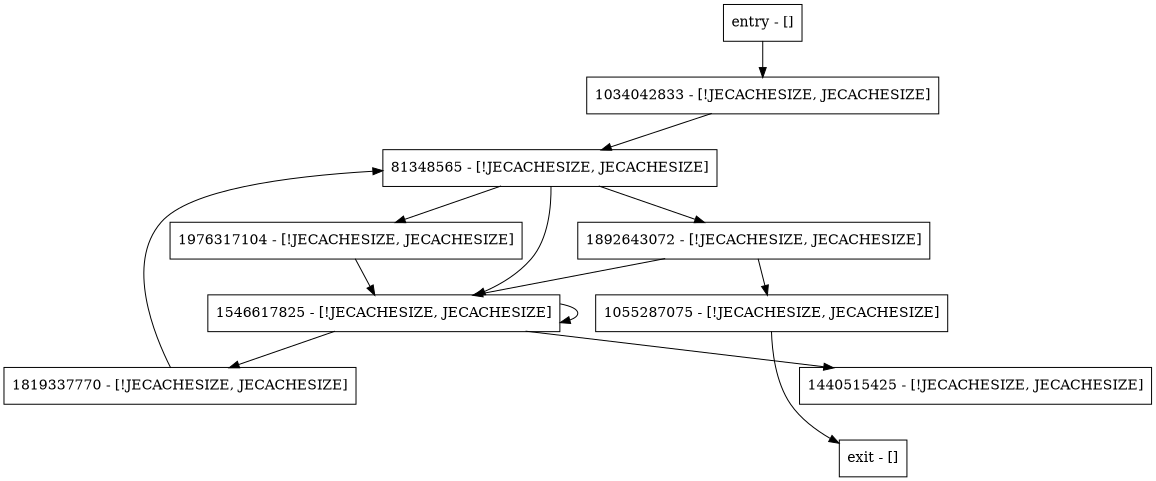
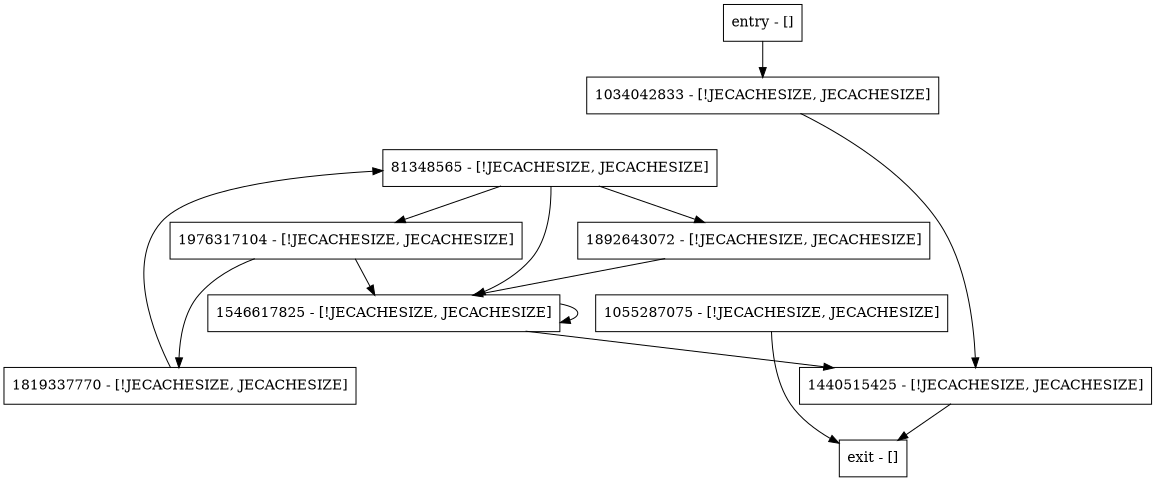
(661, 130) -> (928, 208)
(762, 272) -> none
(287, 348) -> (199, 295)
none -> (929, 419)
